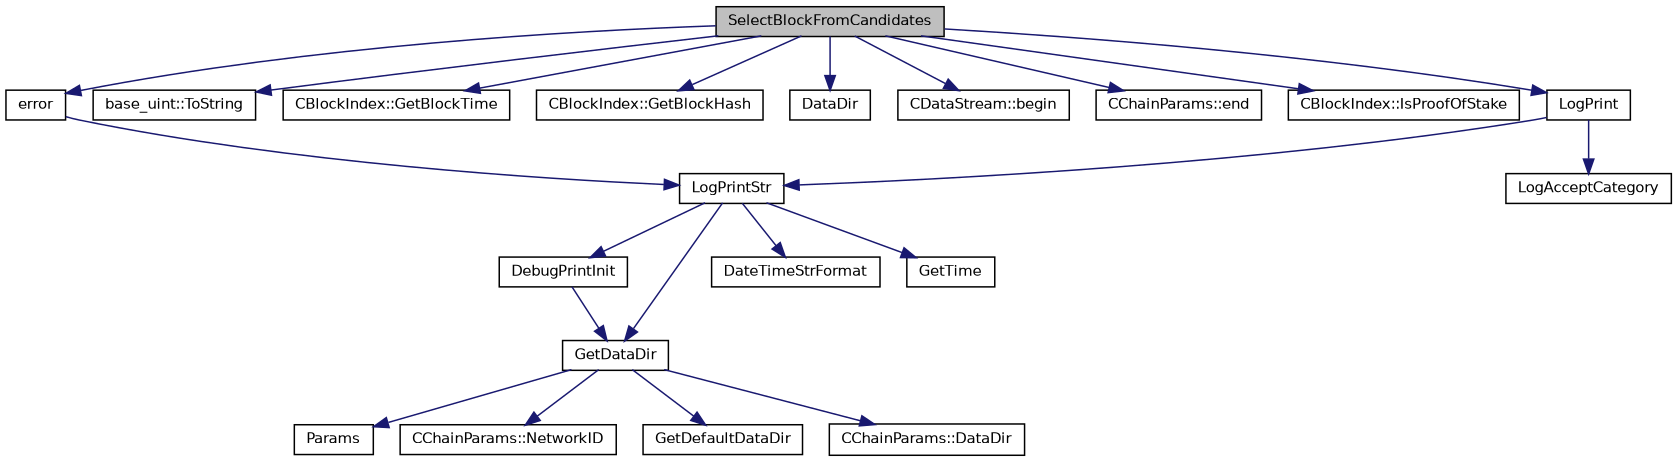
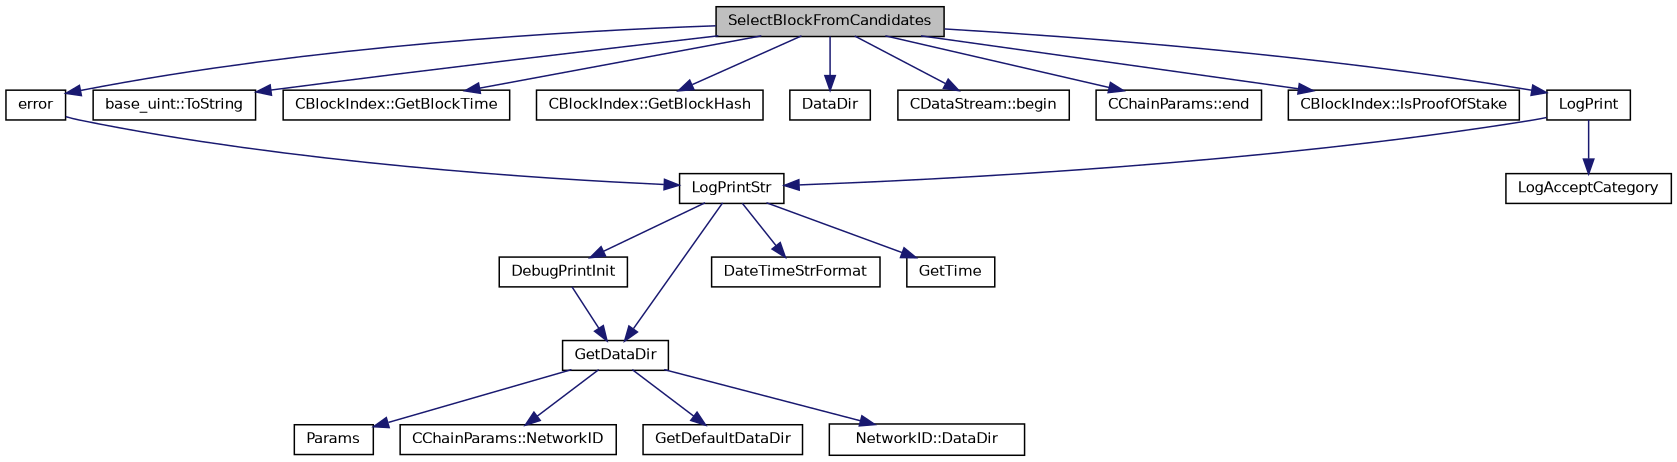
(927, 440) -> (927, 440)
